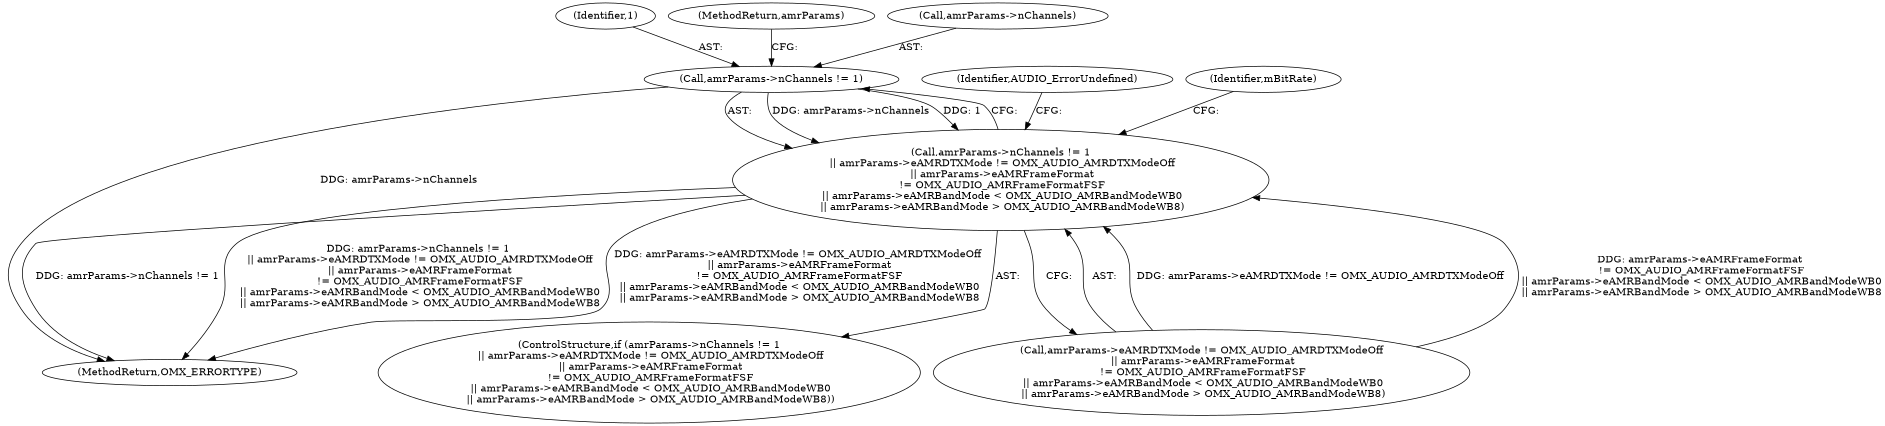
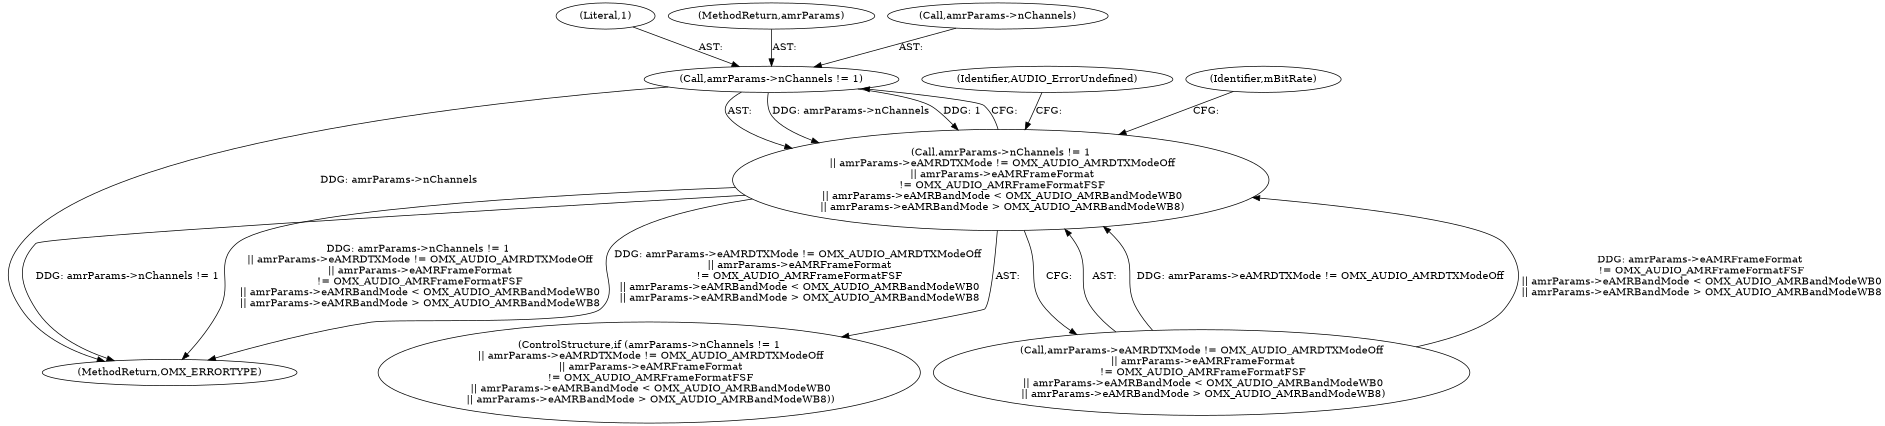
(606, 16) -> (606, 16)
(786, 48) -> (786, 48)
